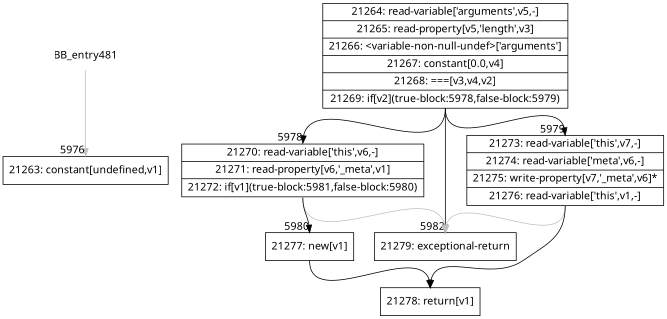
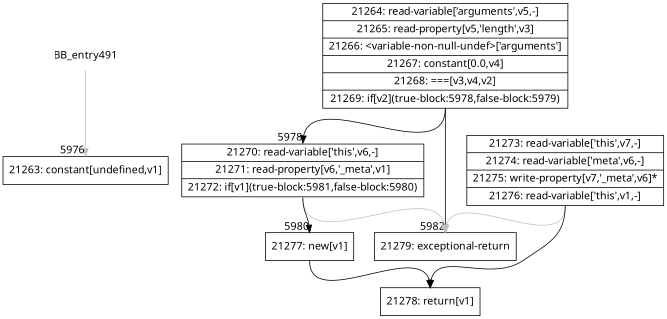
(86, 56) -> (86, 56)
(502, 123) -> none
